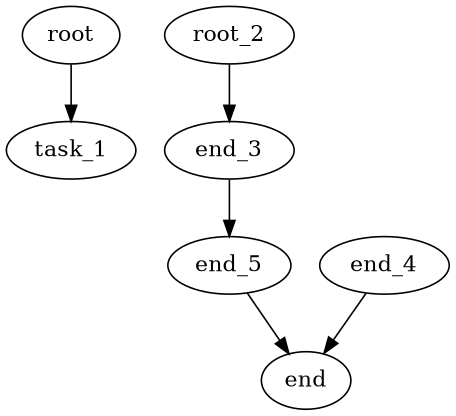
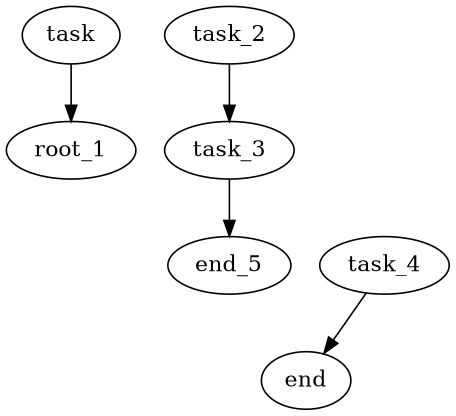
(71, 35) -> (71, 35)
(229, 35) -> (229, 35)
(71, 150) -> (71, 150)
(229, 150) -> (229, 150)
(384, 265) -> (384, 265)
(263, 317) -> none
